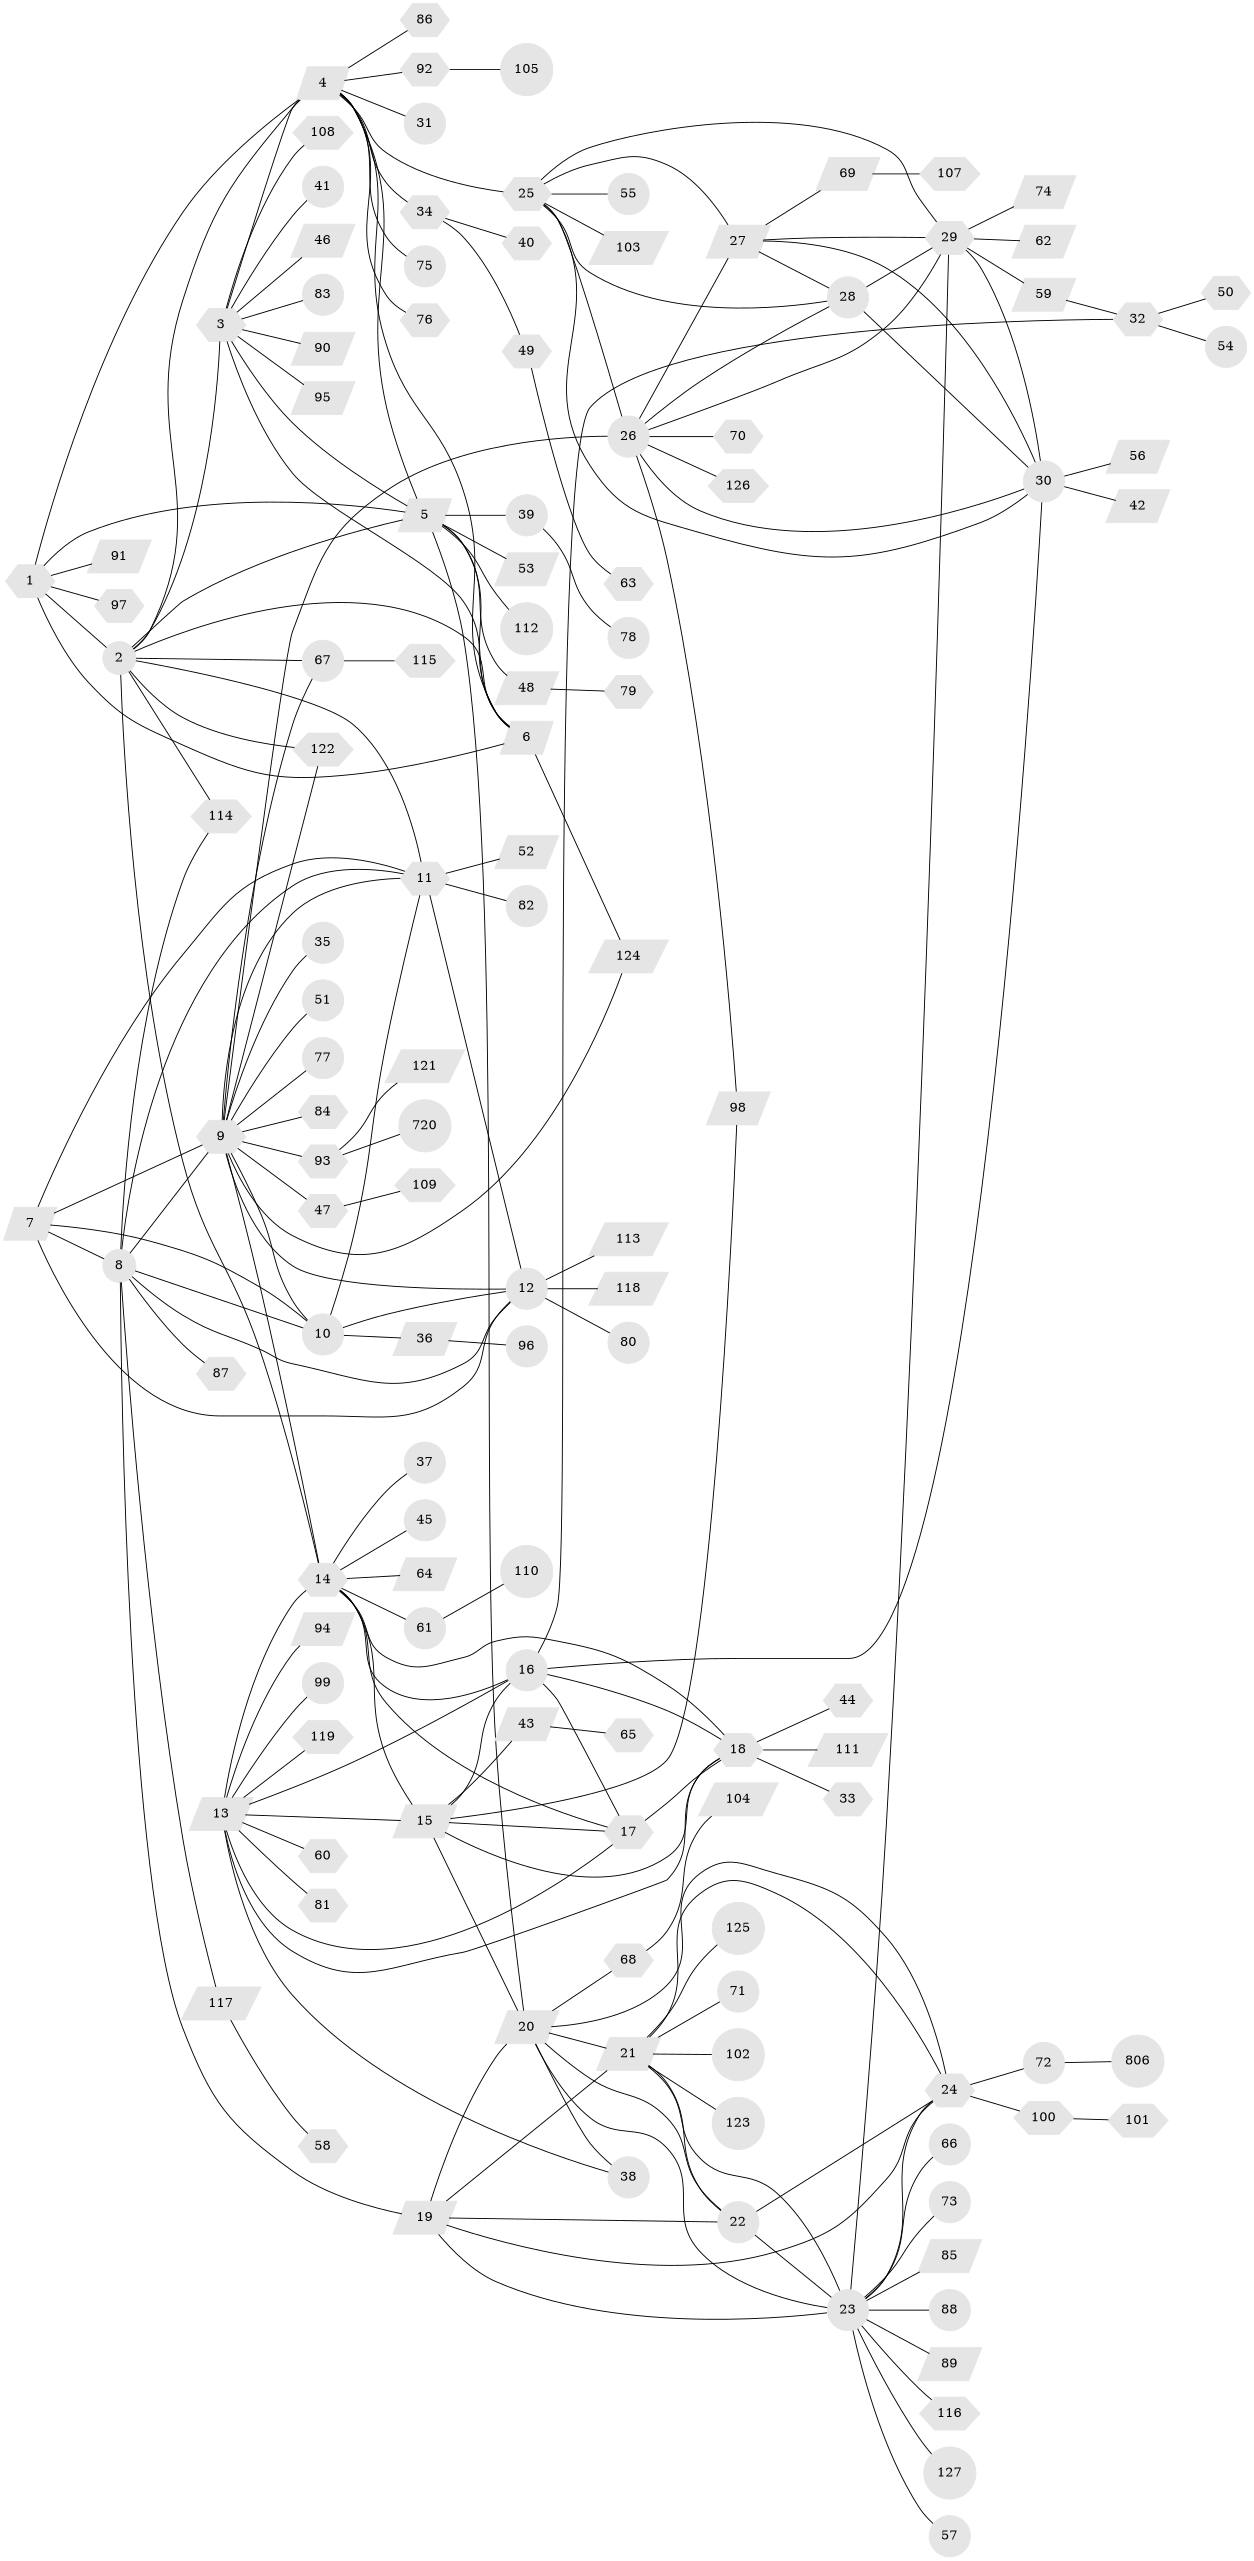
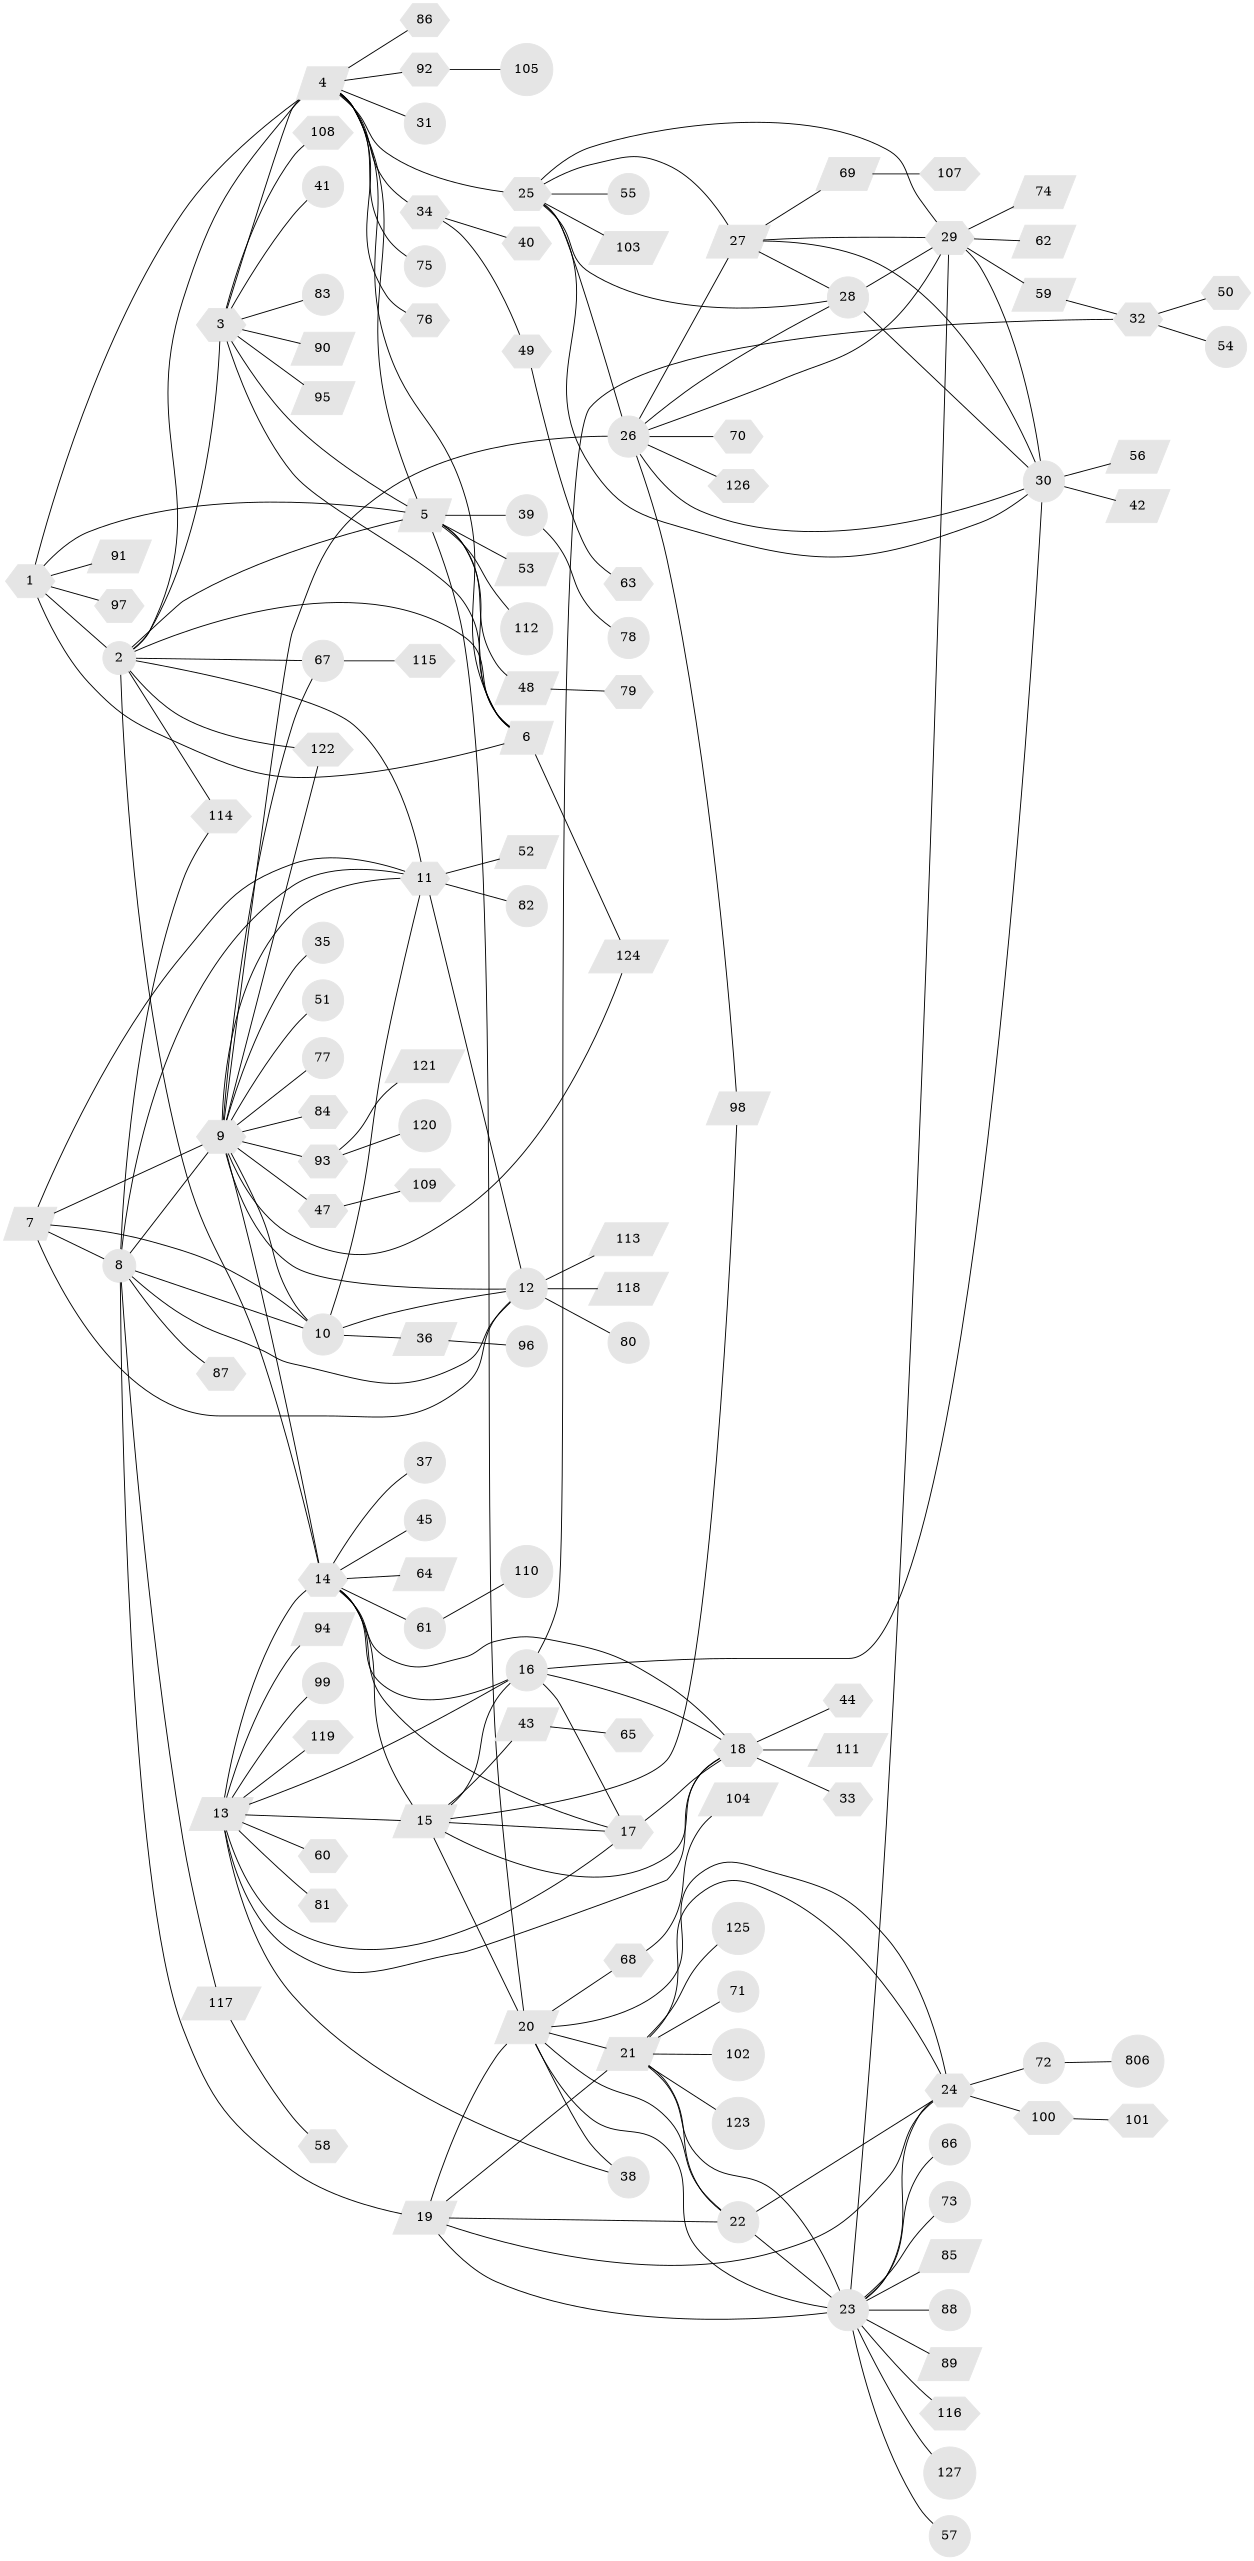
(323, 241) -> none
(425, 1126) -> (425, 1126)
